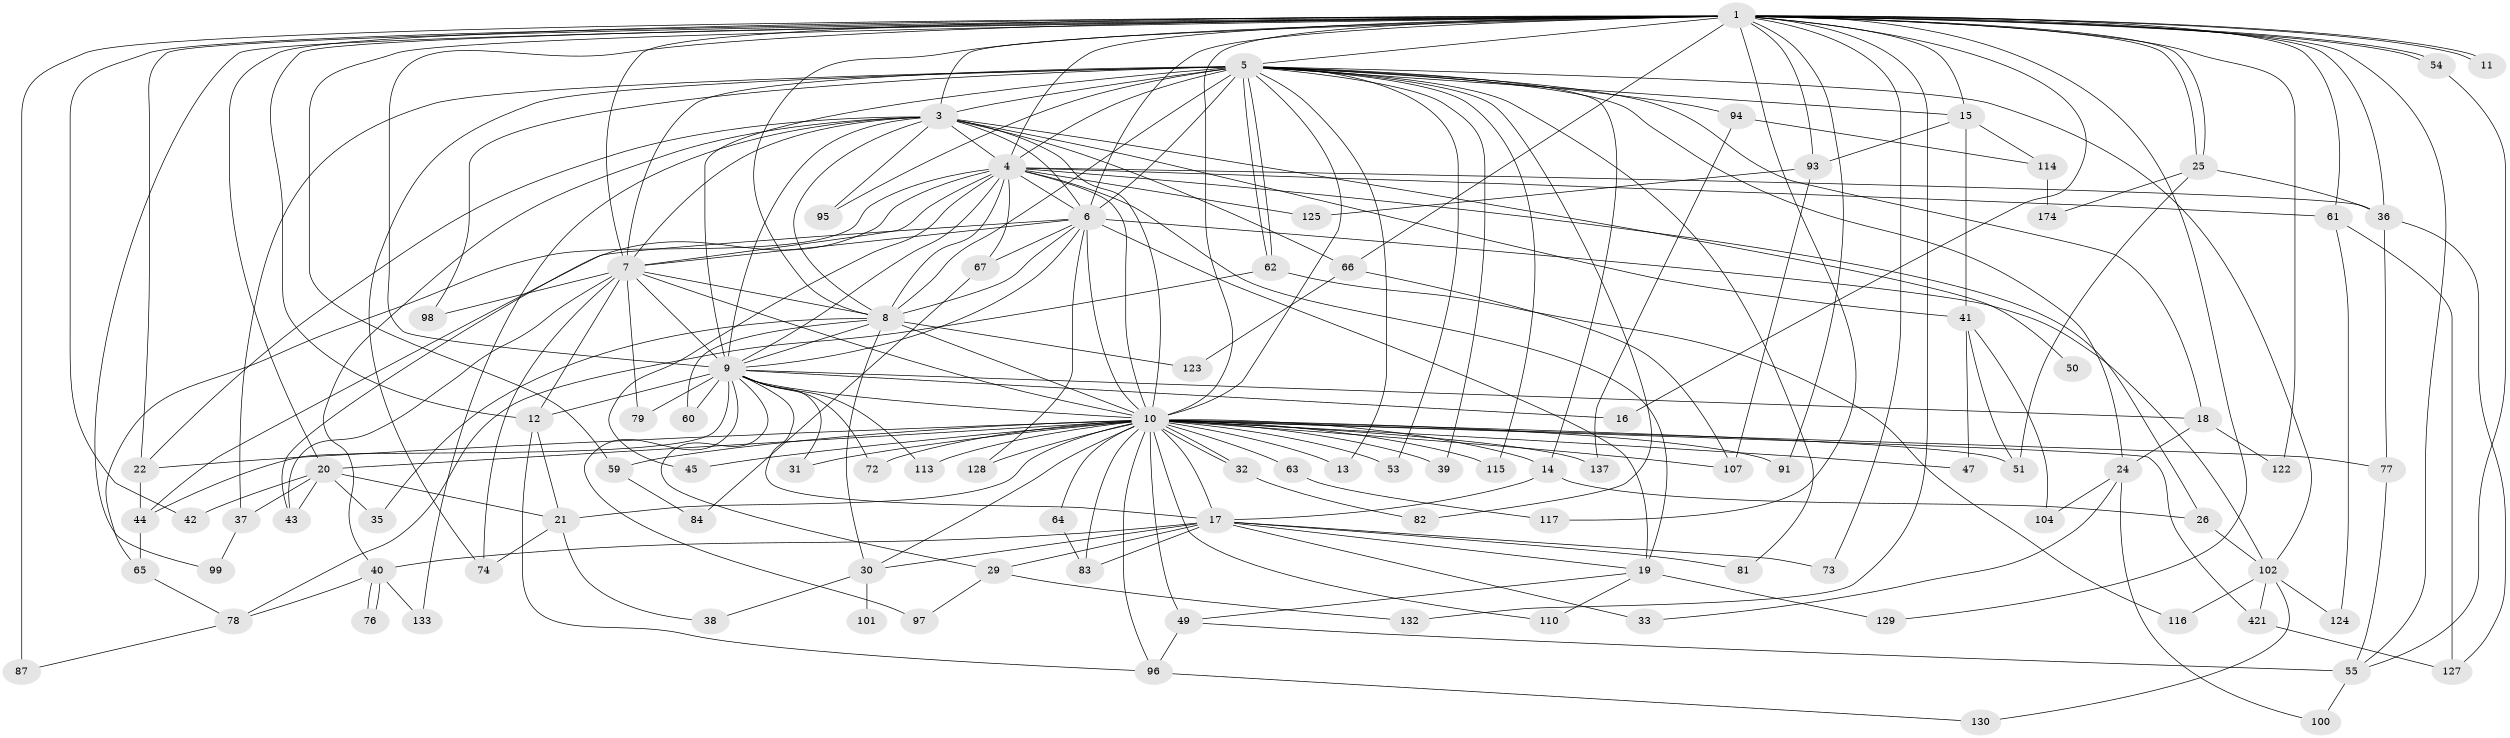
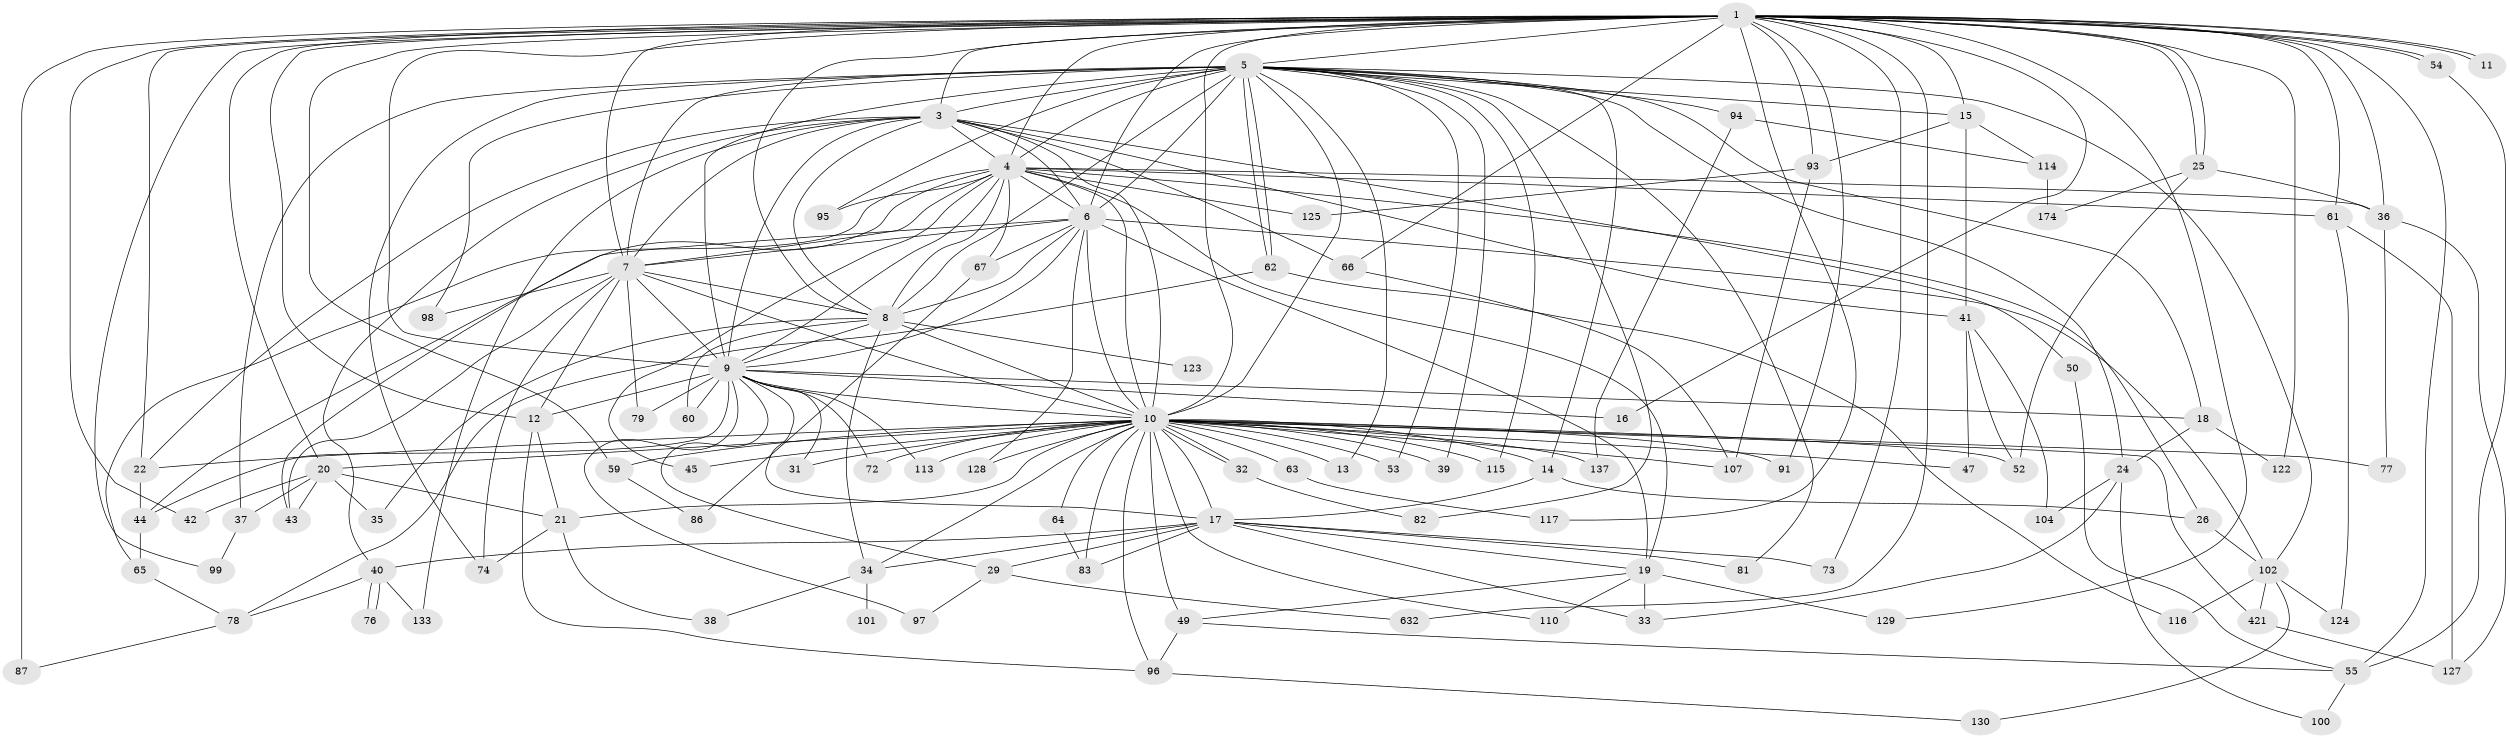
(881, 167) -> (911, 193)
(1270, 318) -> none
(2019, 470) -> (2019, 470)
(697, 520) -> (697, 520)
(867, 571) -> (867, 571)
(2378, 572) -> (2145, 580)
none -> (1645, 596)
(1410, 621) -> (1410, 621)
